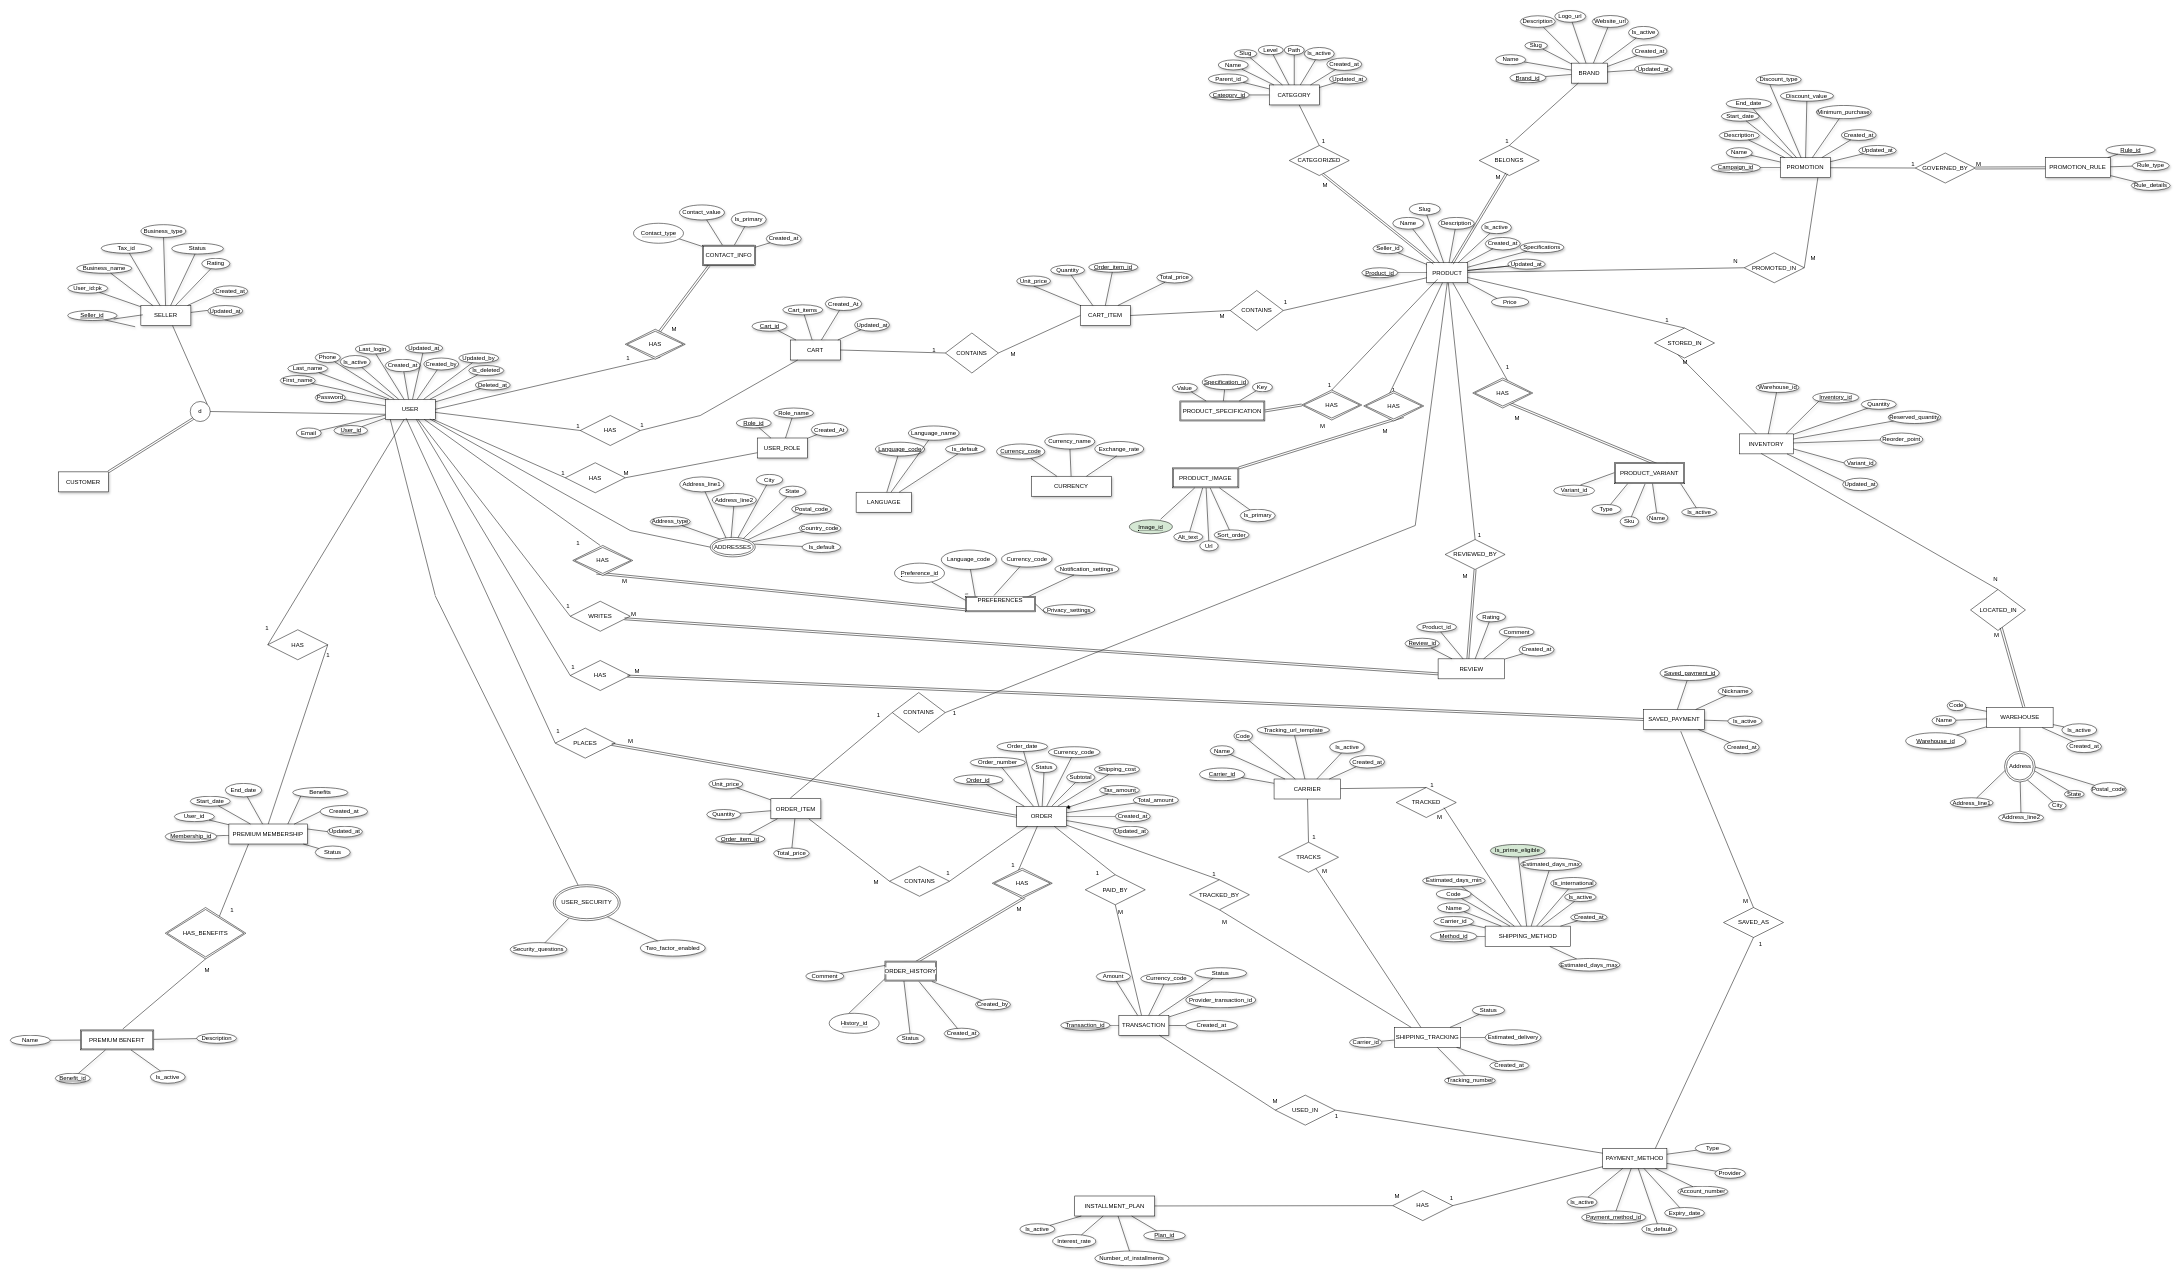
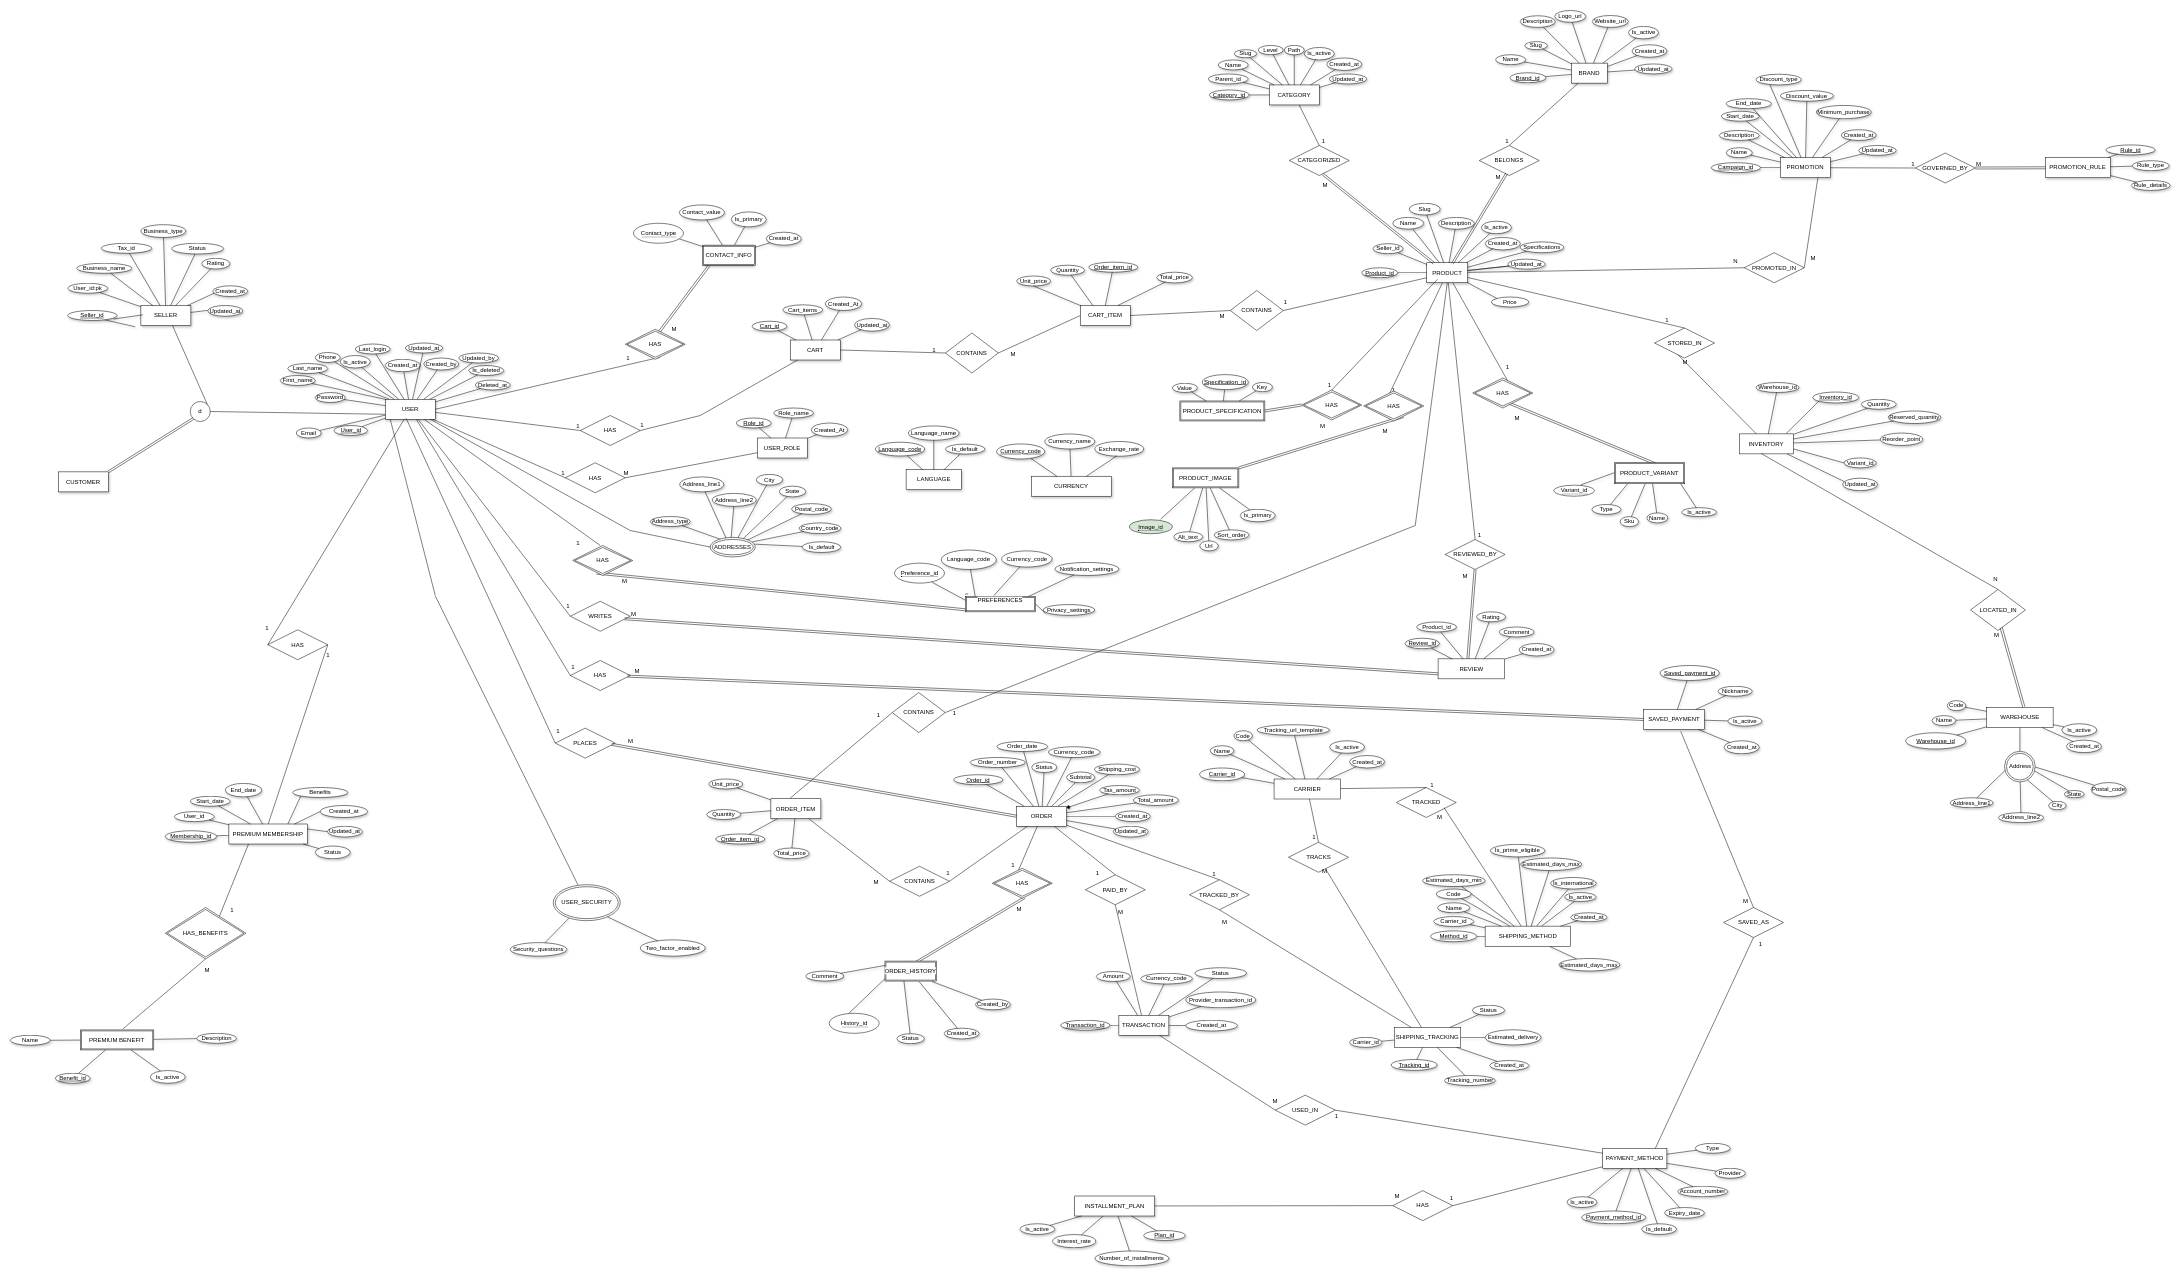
(884, 502) -> (934, 479)
(1518, 850) -> (1518, 850)
(1309, 857) -> (1319, 857)
none -> (1419, 1054)
none -> (1414, 1065)
